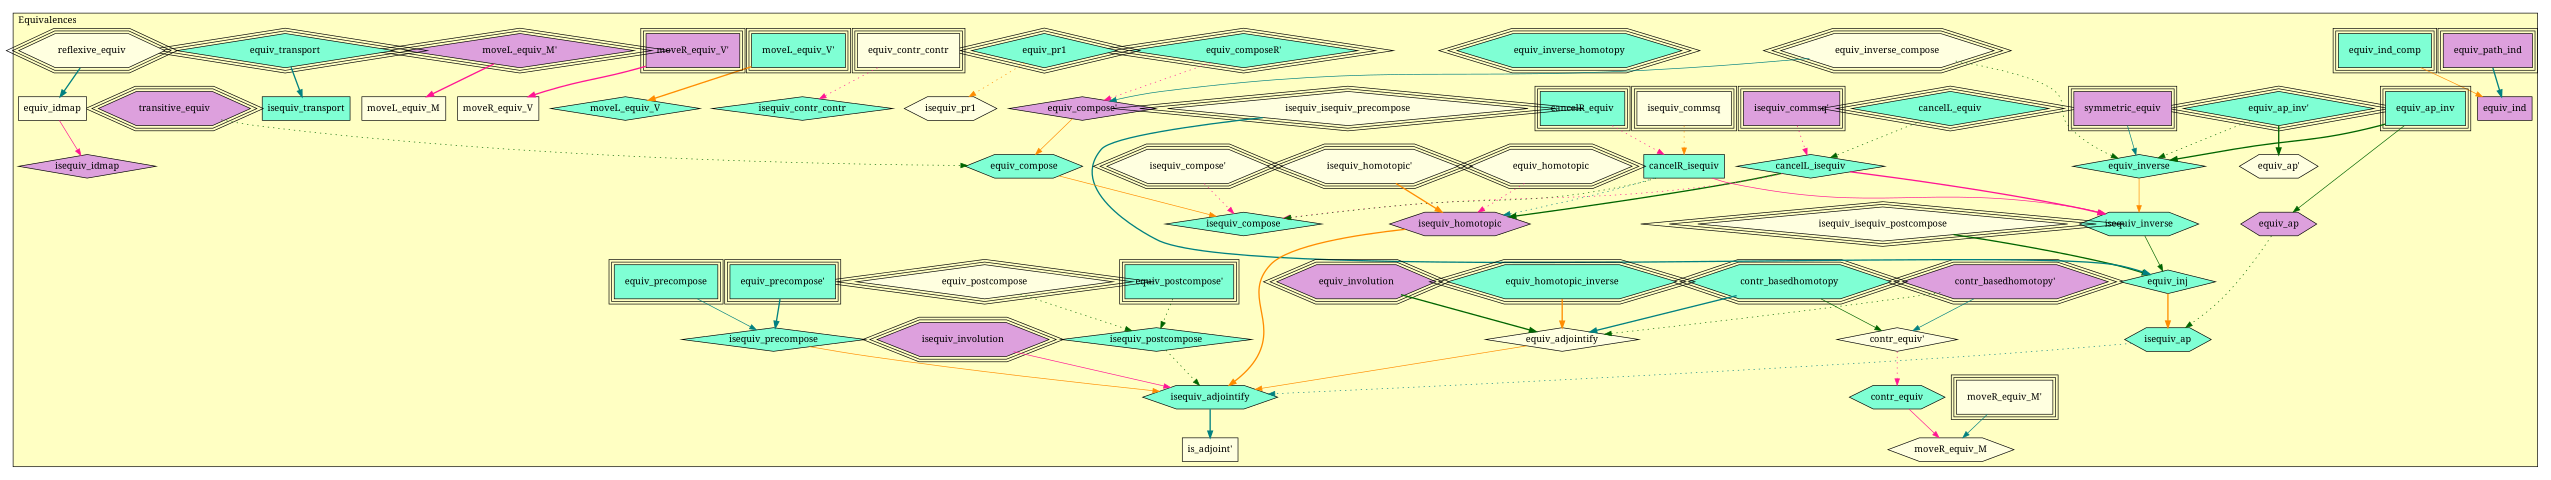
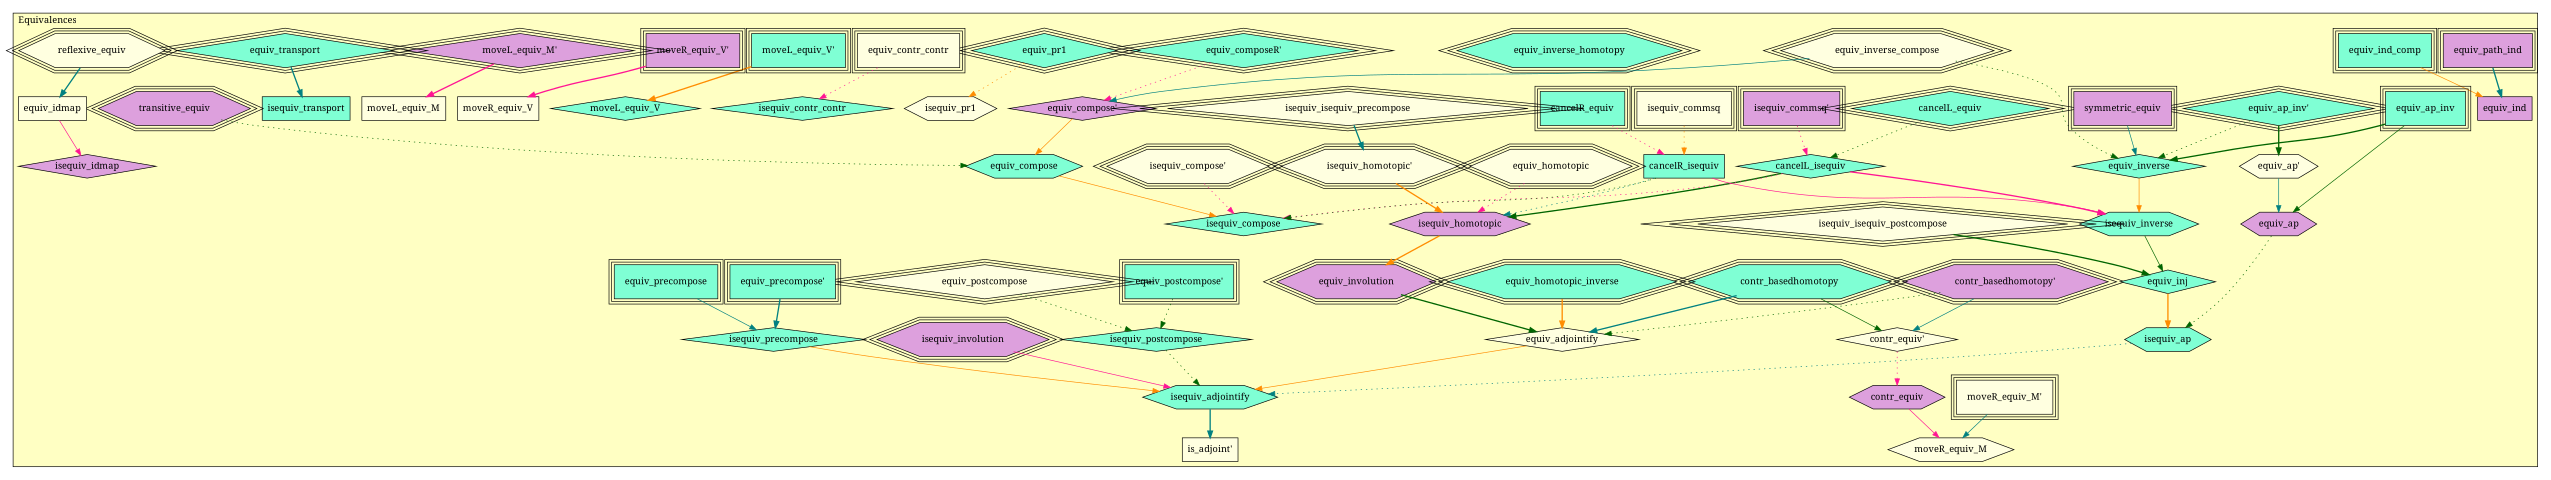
none -> (2279, 192)
(1275, 261) -> (1416, 249)
(1506, 262) -> (1357, 134)
(1897, 397) -> (1897, 397)
